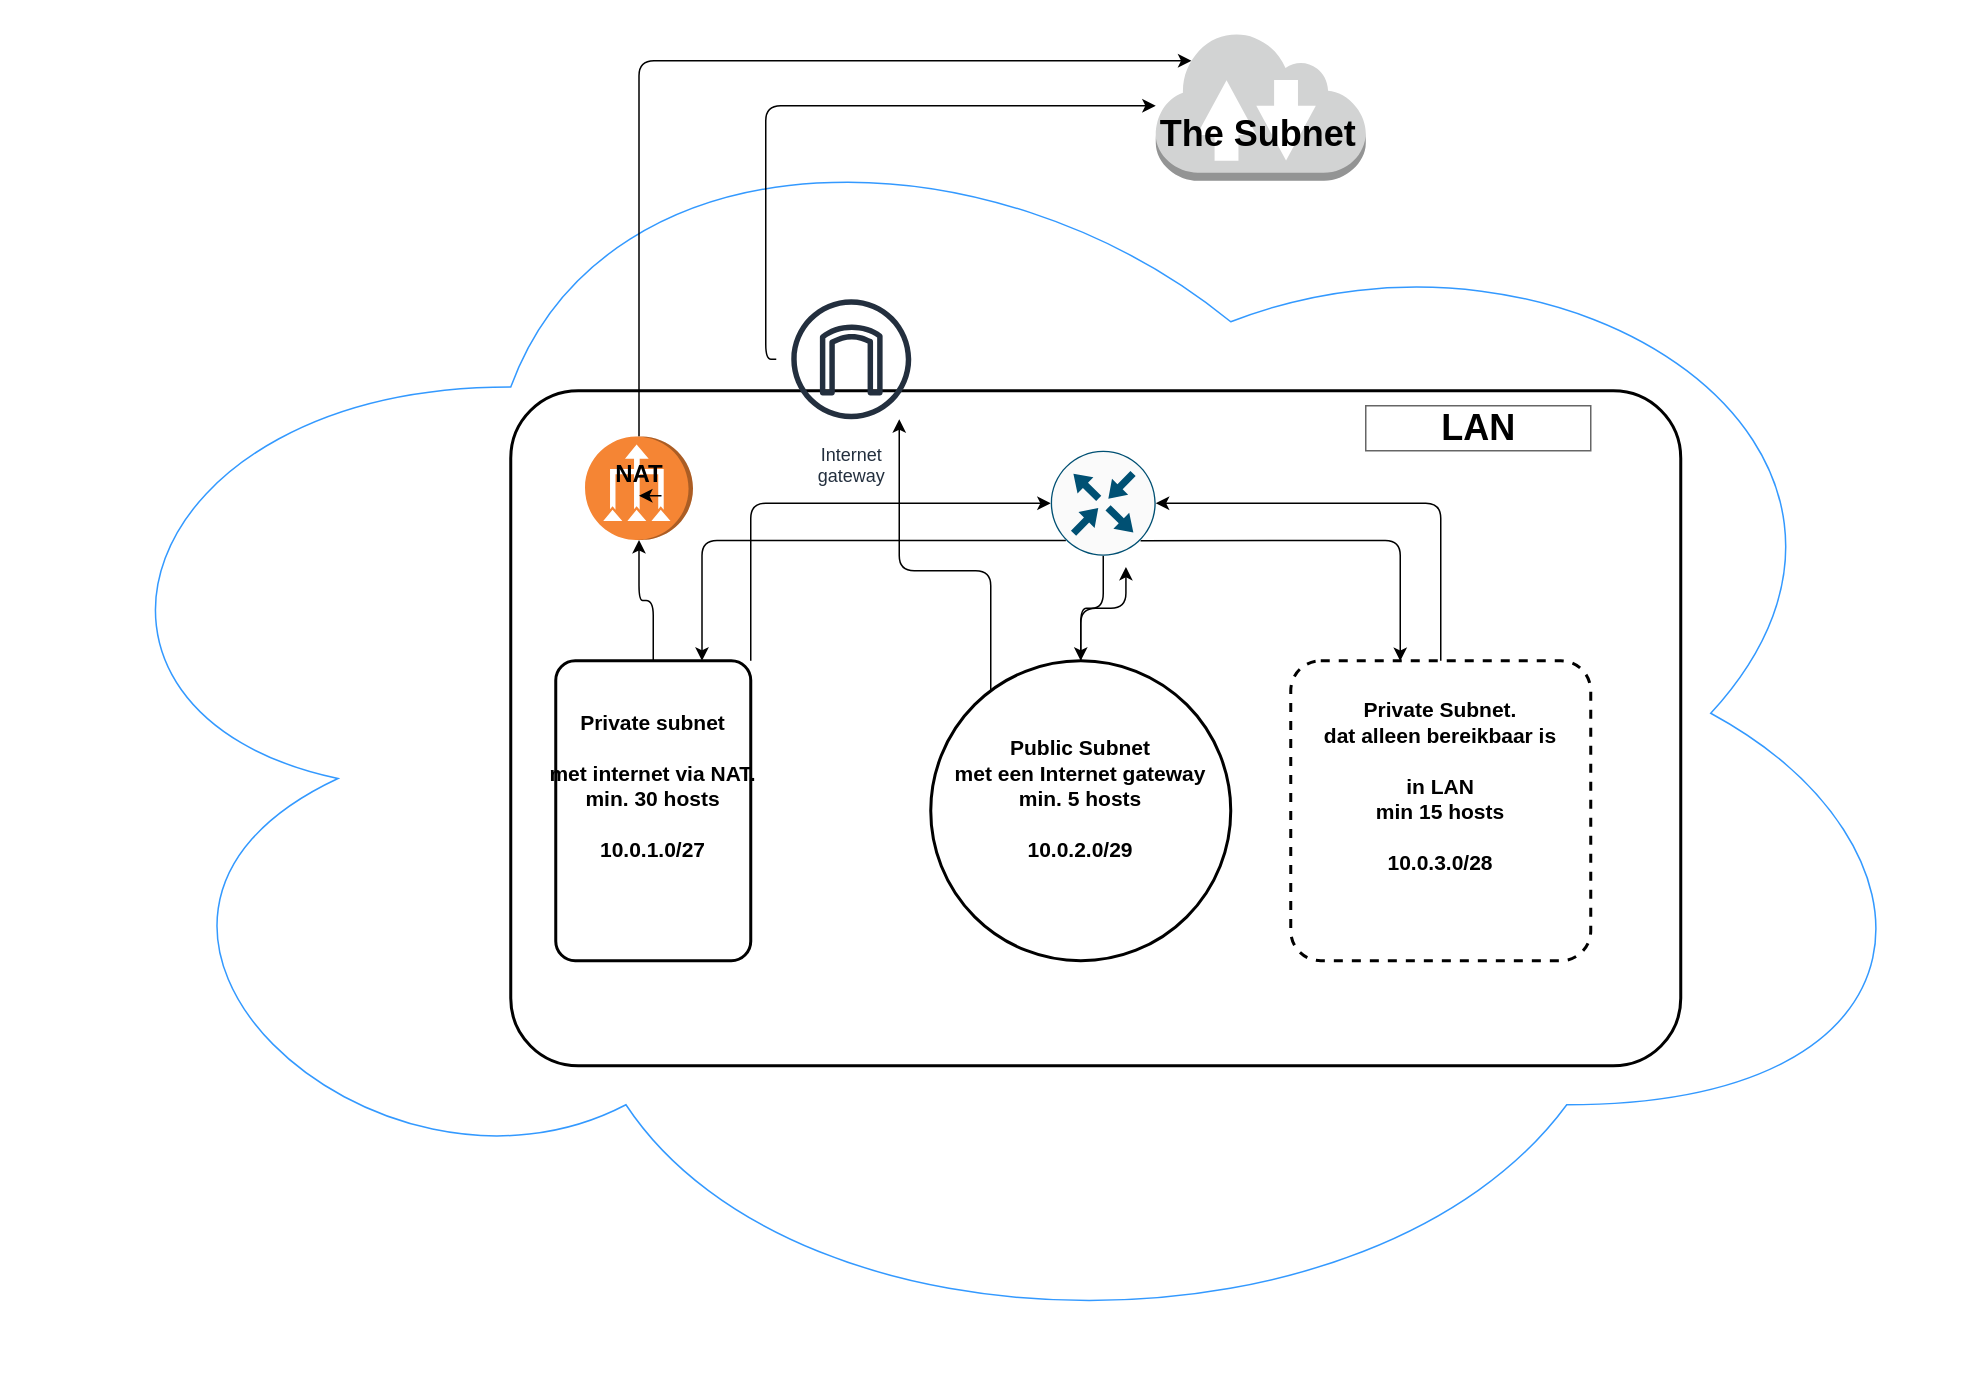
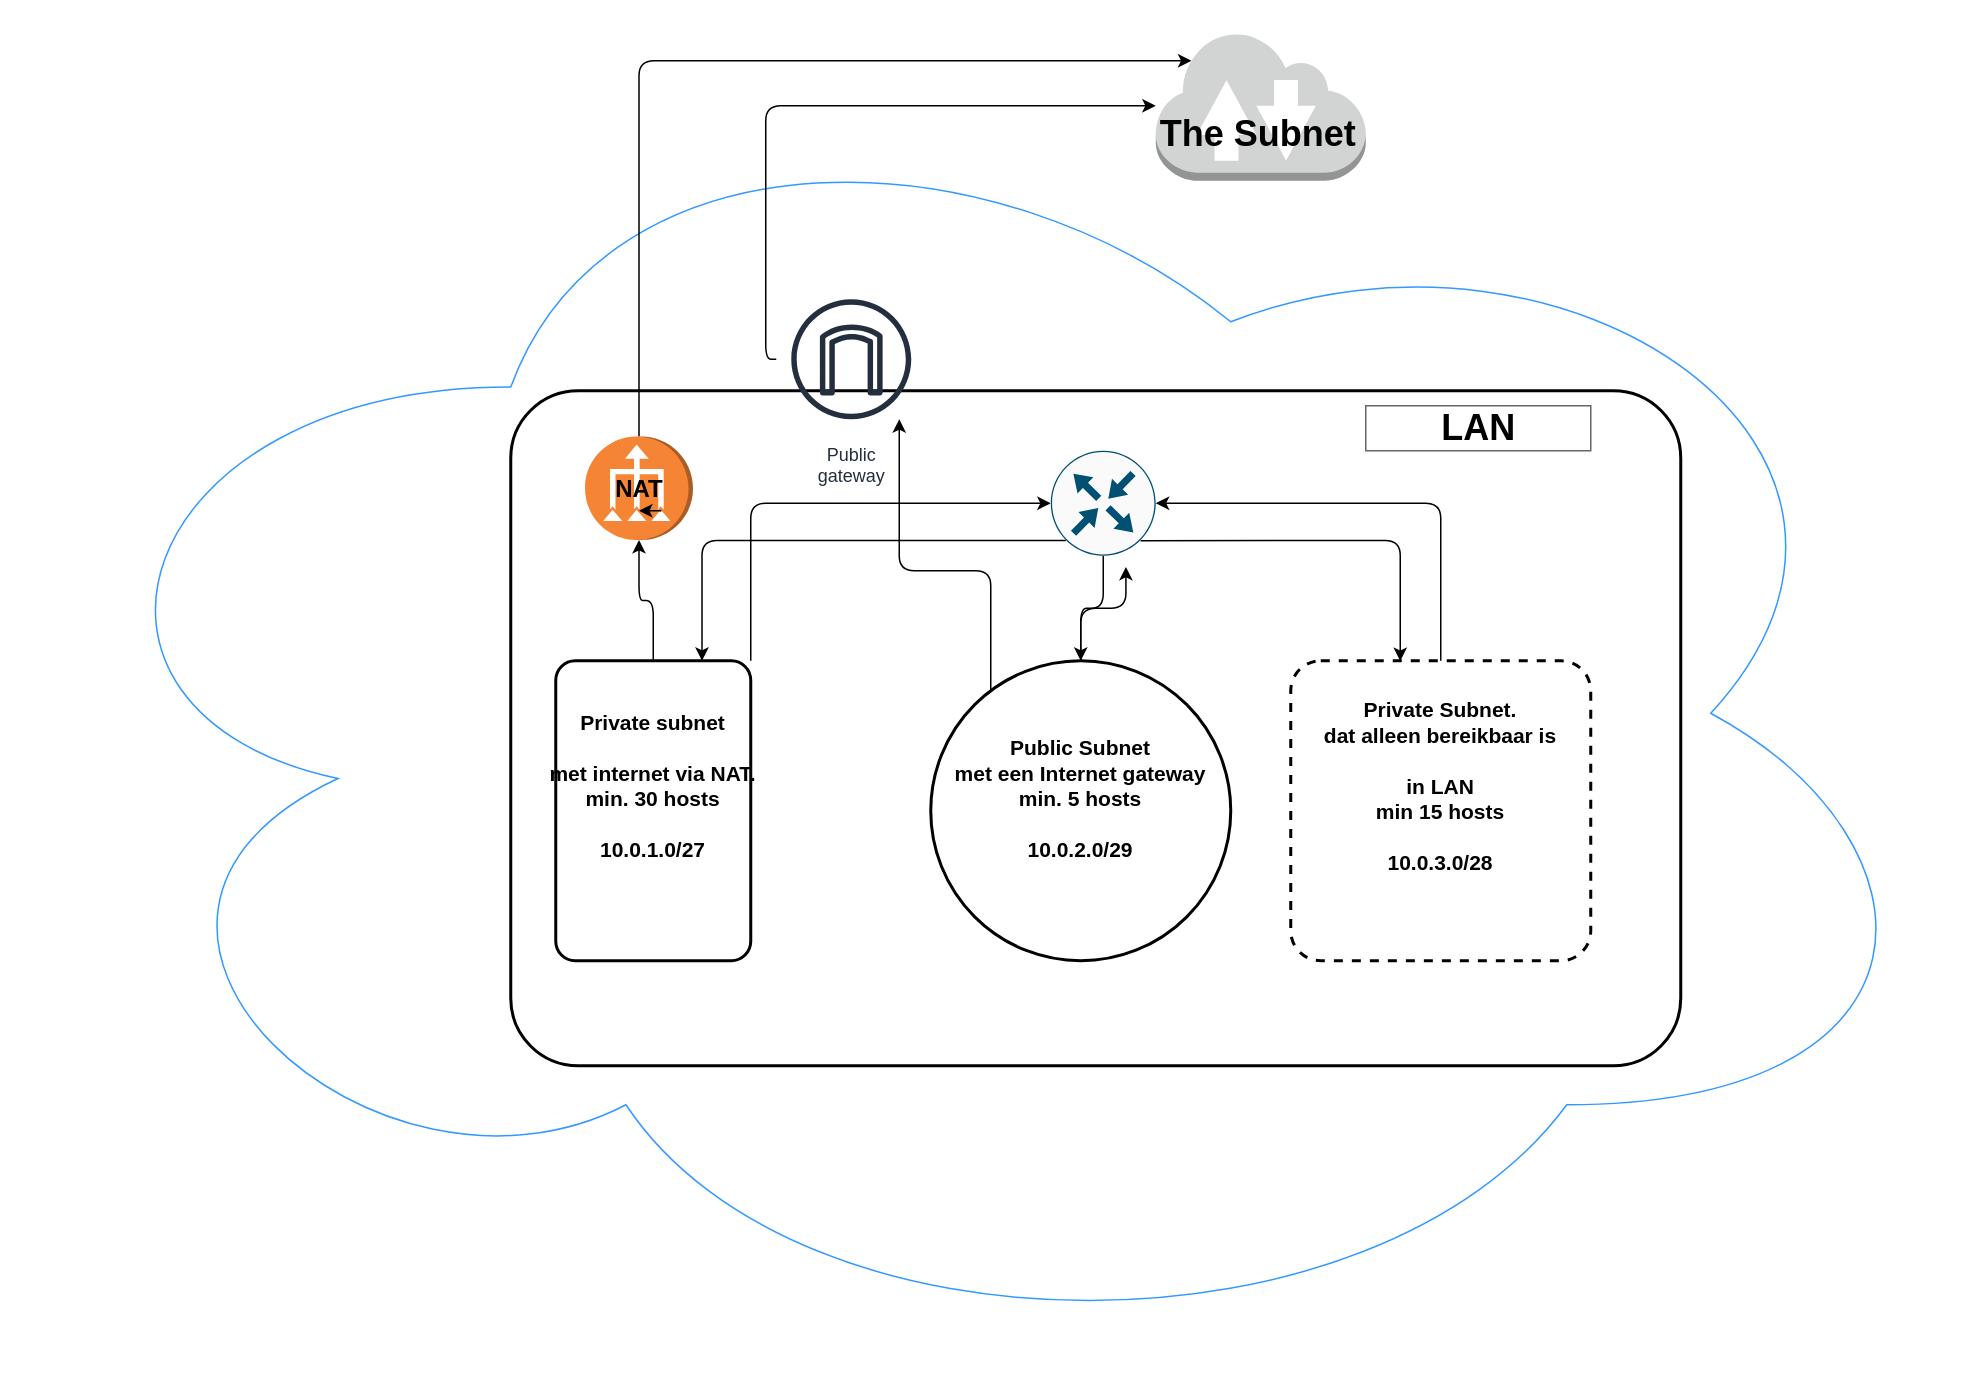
(852, 466) -> (852, 466)
(639, 473) -> (639, 488)
